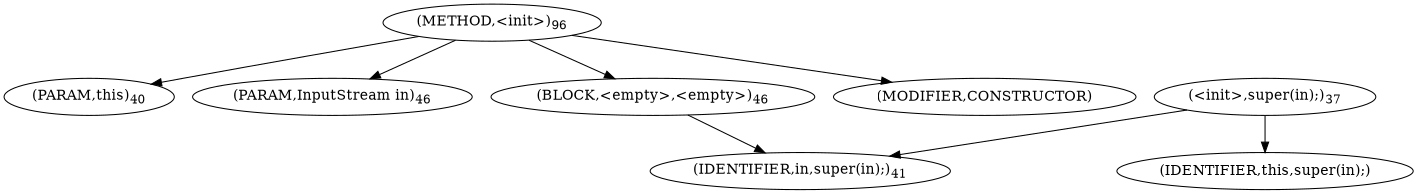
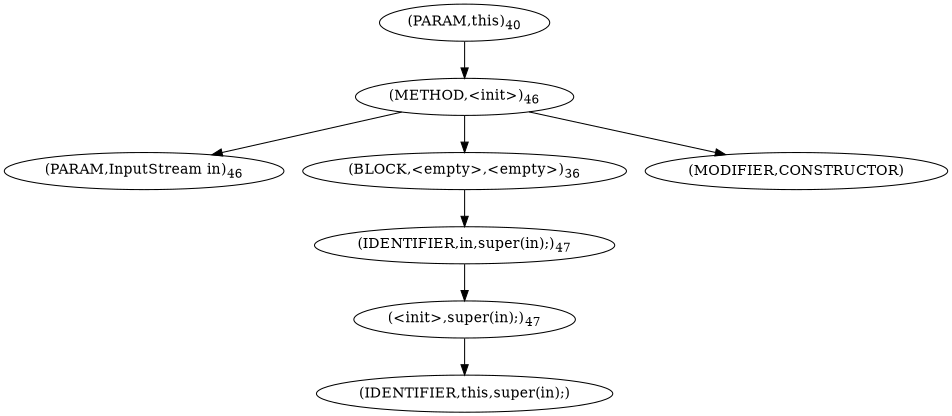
(560, 21) -> (532, 95)
(290, 59) -> (465, 55)
(761, 95) -> (573, 170)
(1334, 95) -> (533, 318)
(1044, 132) -> (465, 277)
(899, 170) -> (564, 244)
